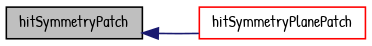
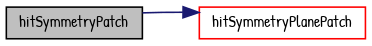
(179, 34) -> (163, 12)
